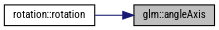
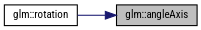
(50, 15) -> (41, 15)
